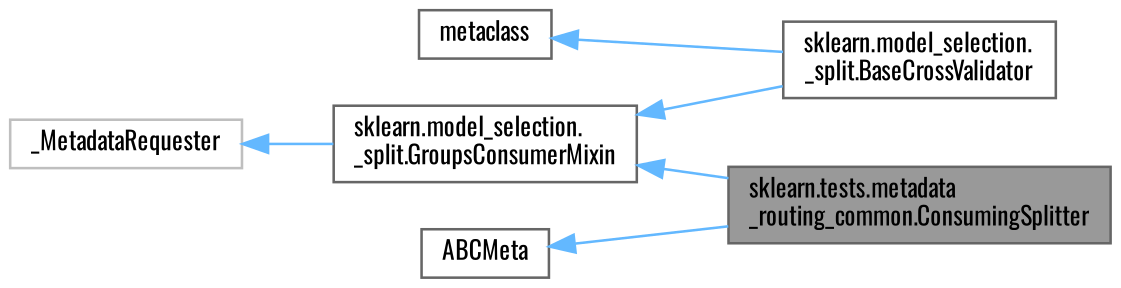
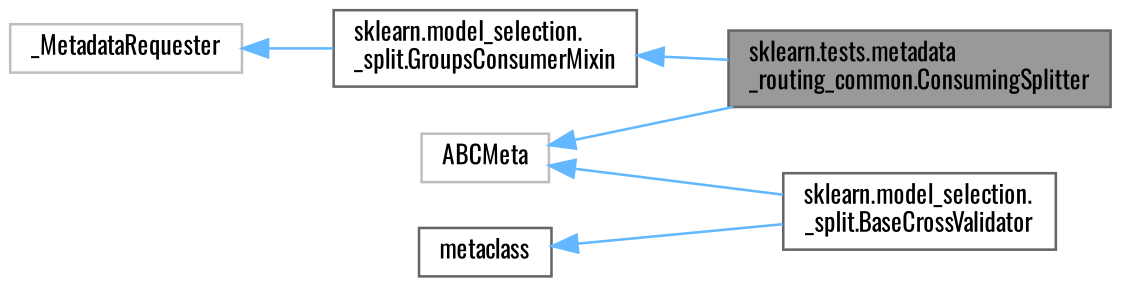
(723, 98) -> (679, 182)
(485, 253) -> (485, 158)
